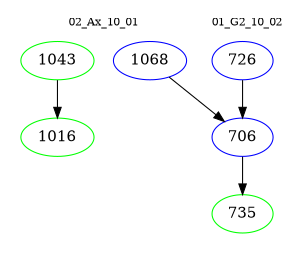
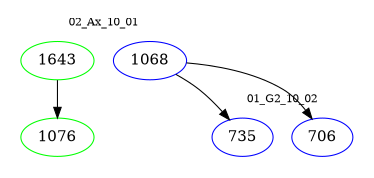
(57, 61) -> (57, 61)
(243, 61) -> none
(57, 137) -> (57, 137)
(243, 170) -> (210, 99)
(243, 214) -> (243, 137)
